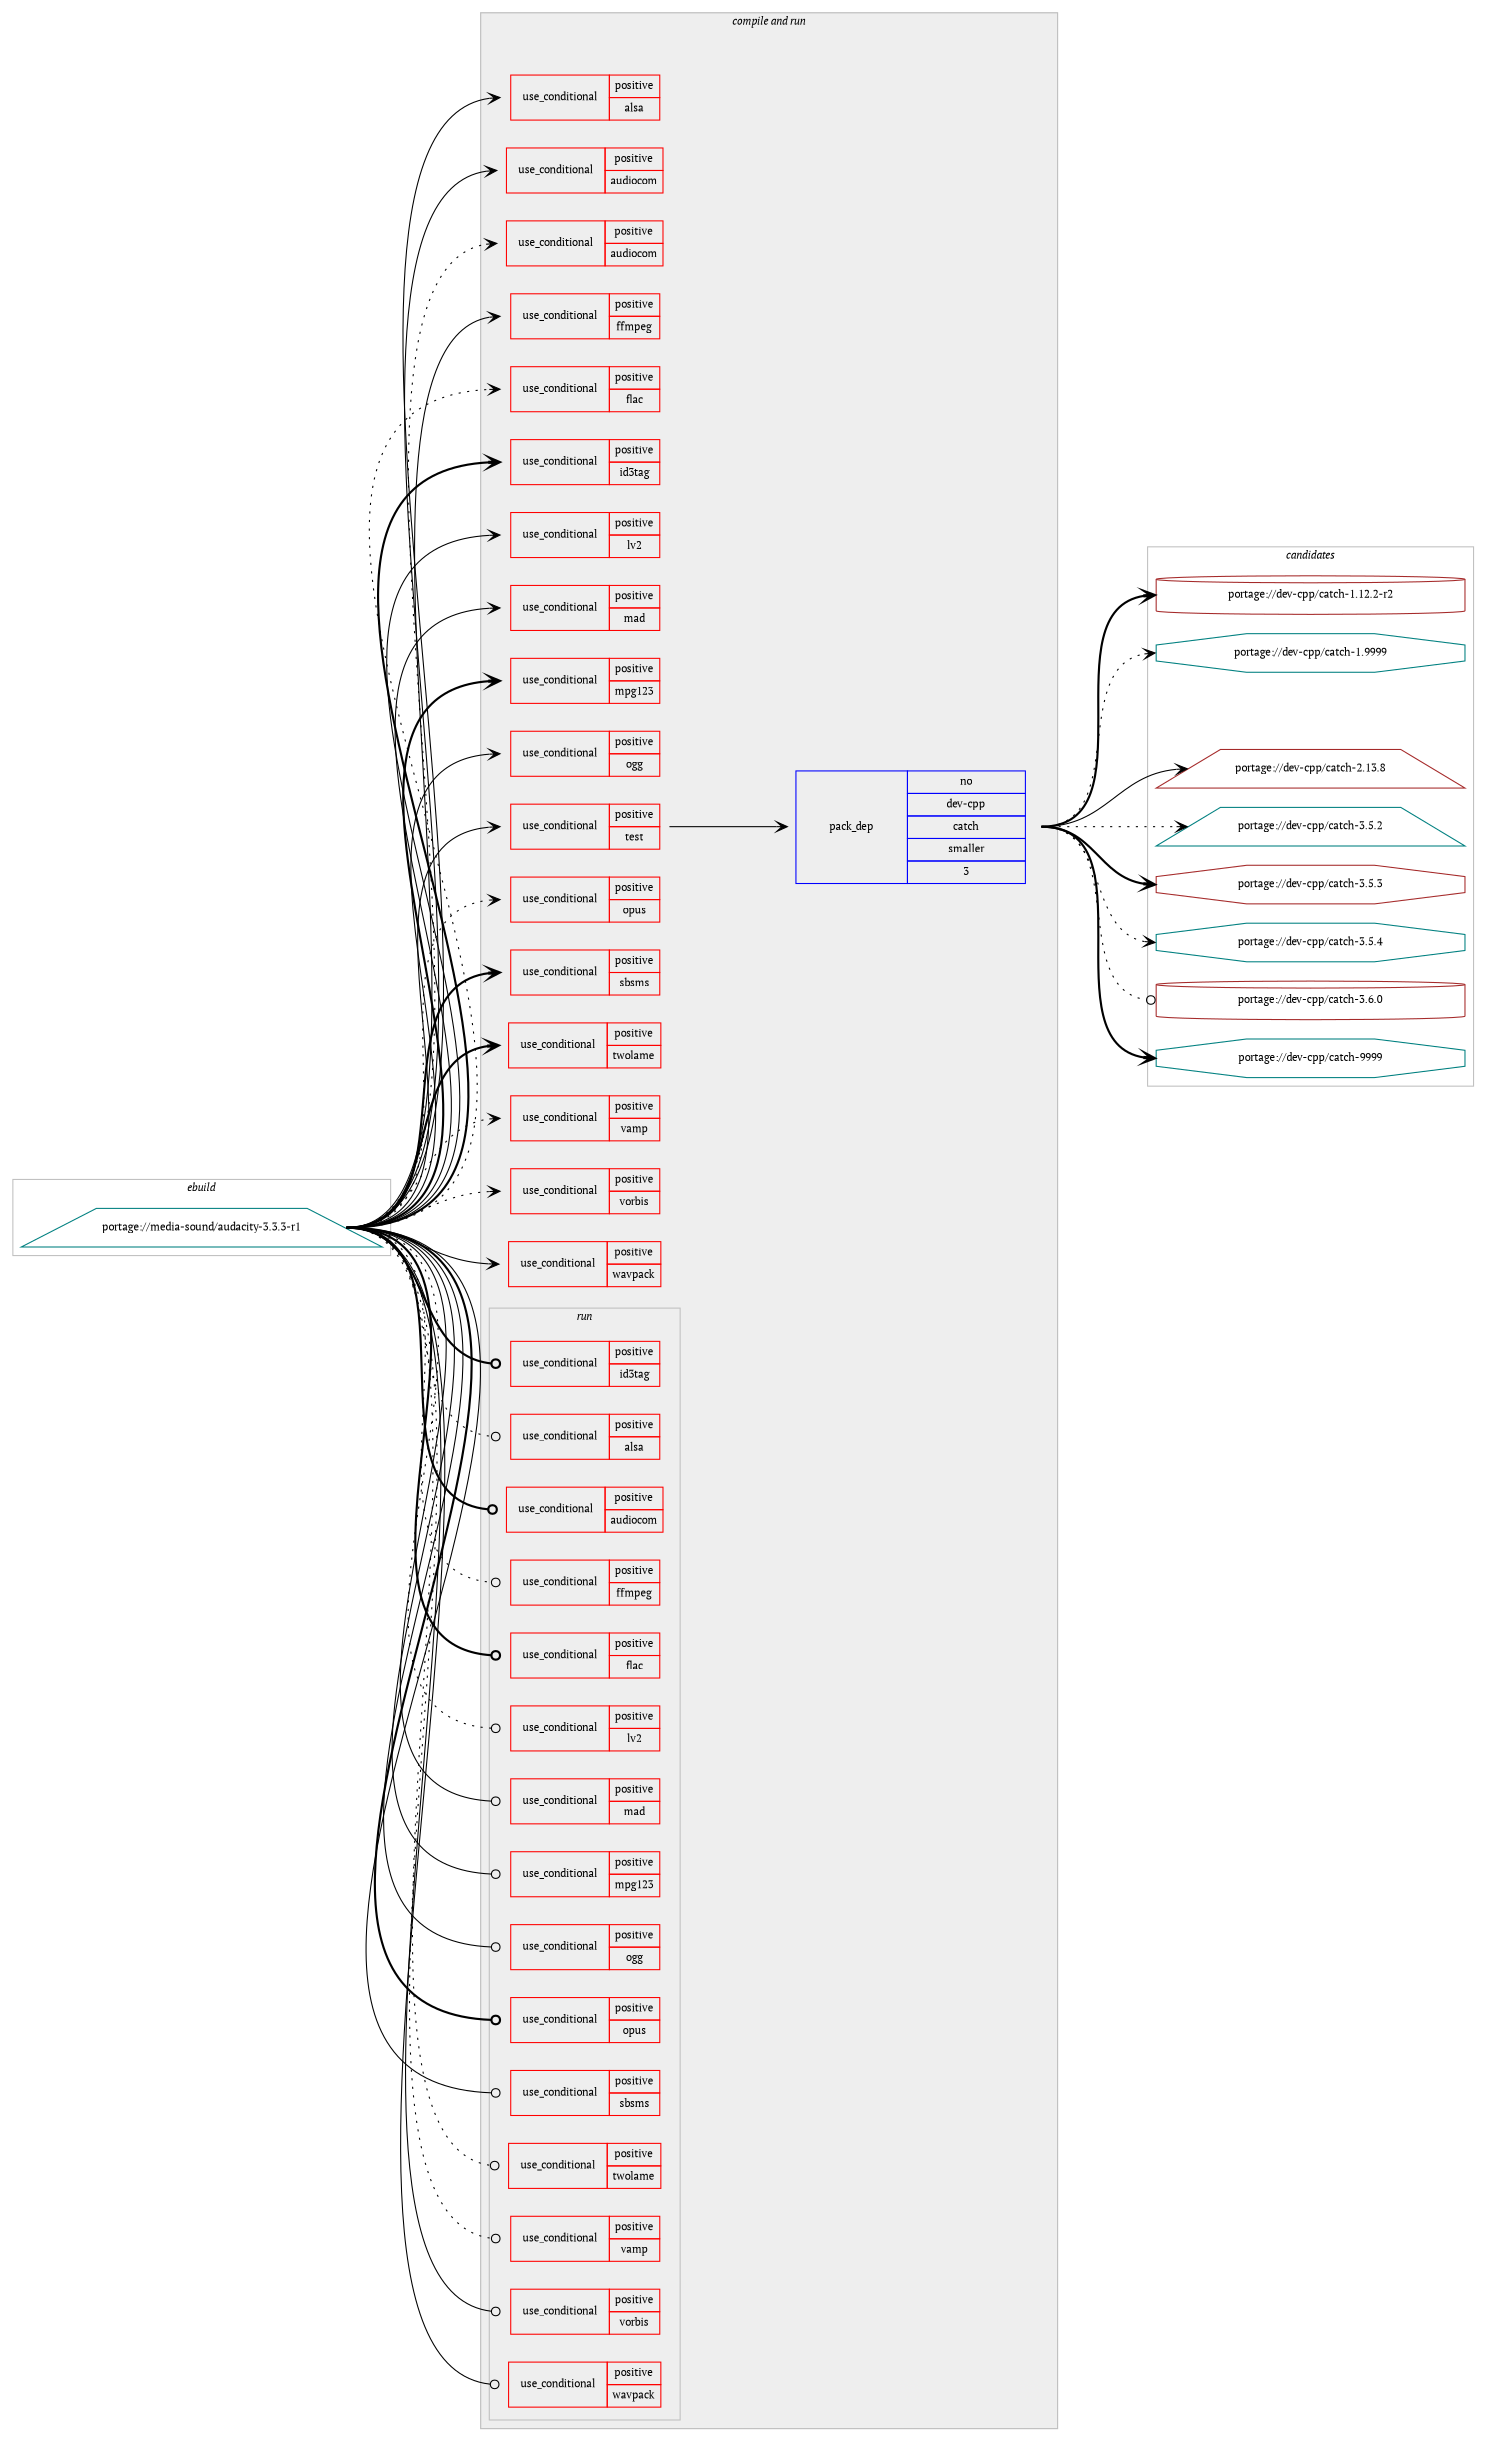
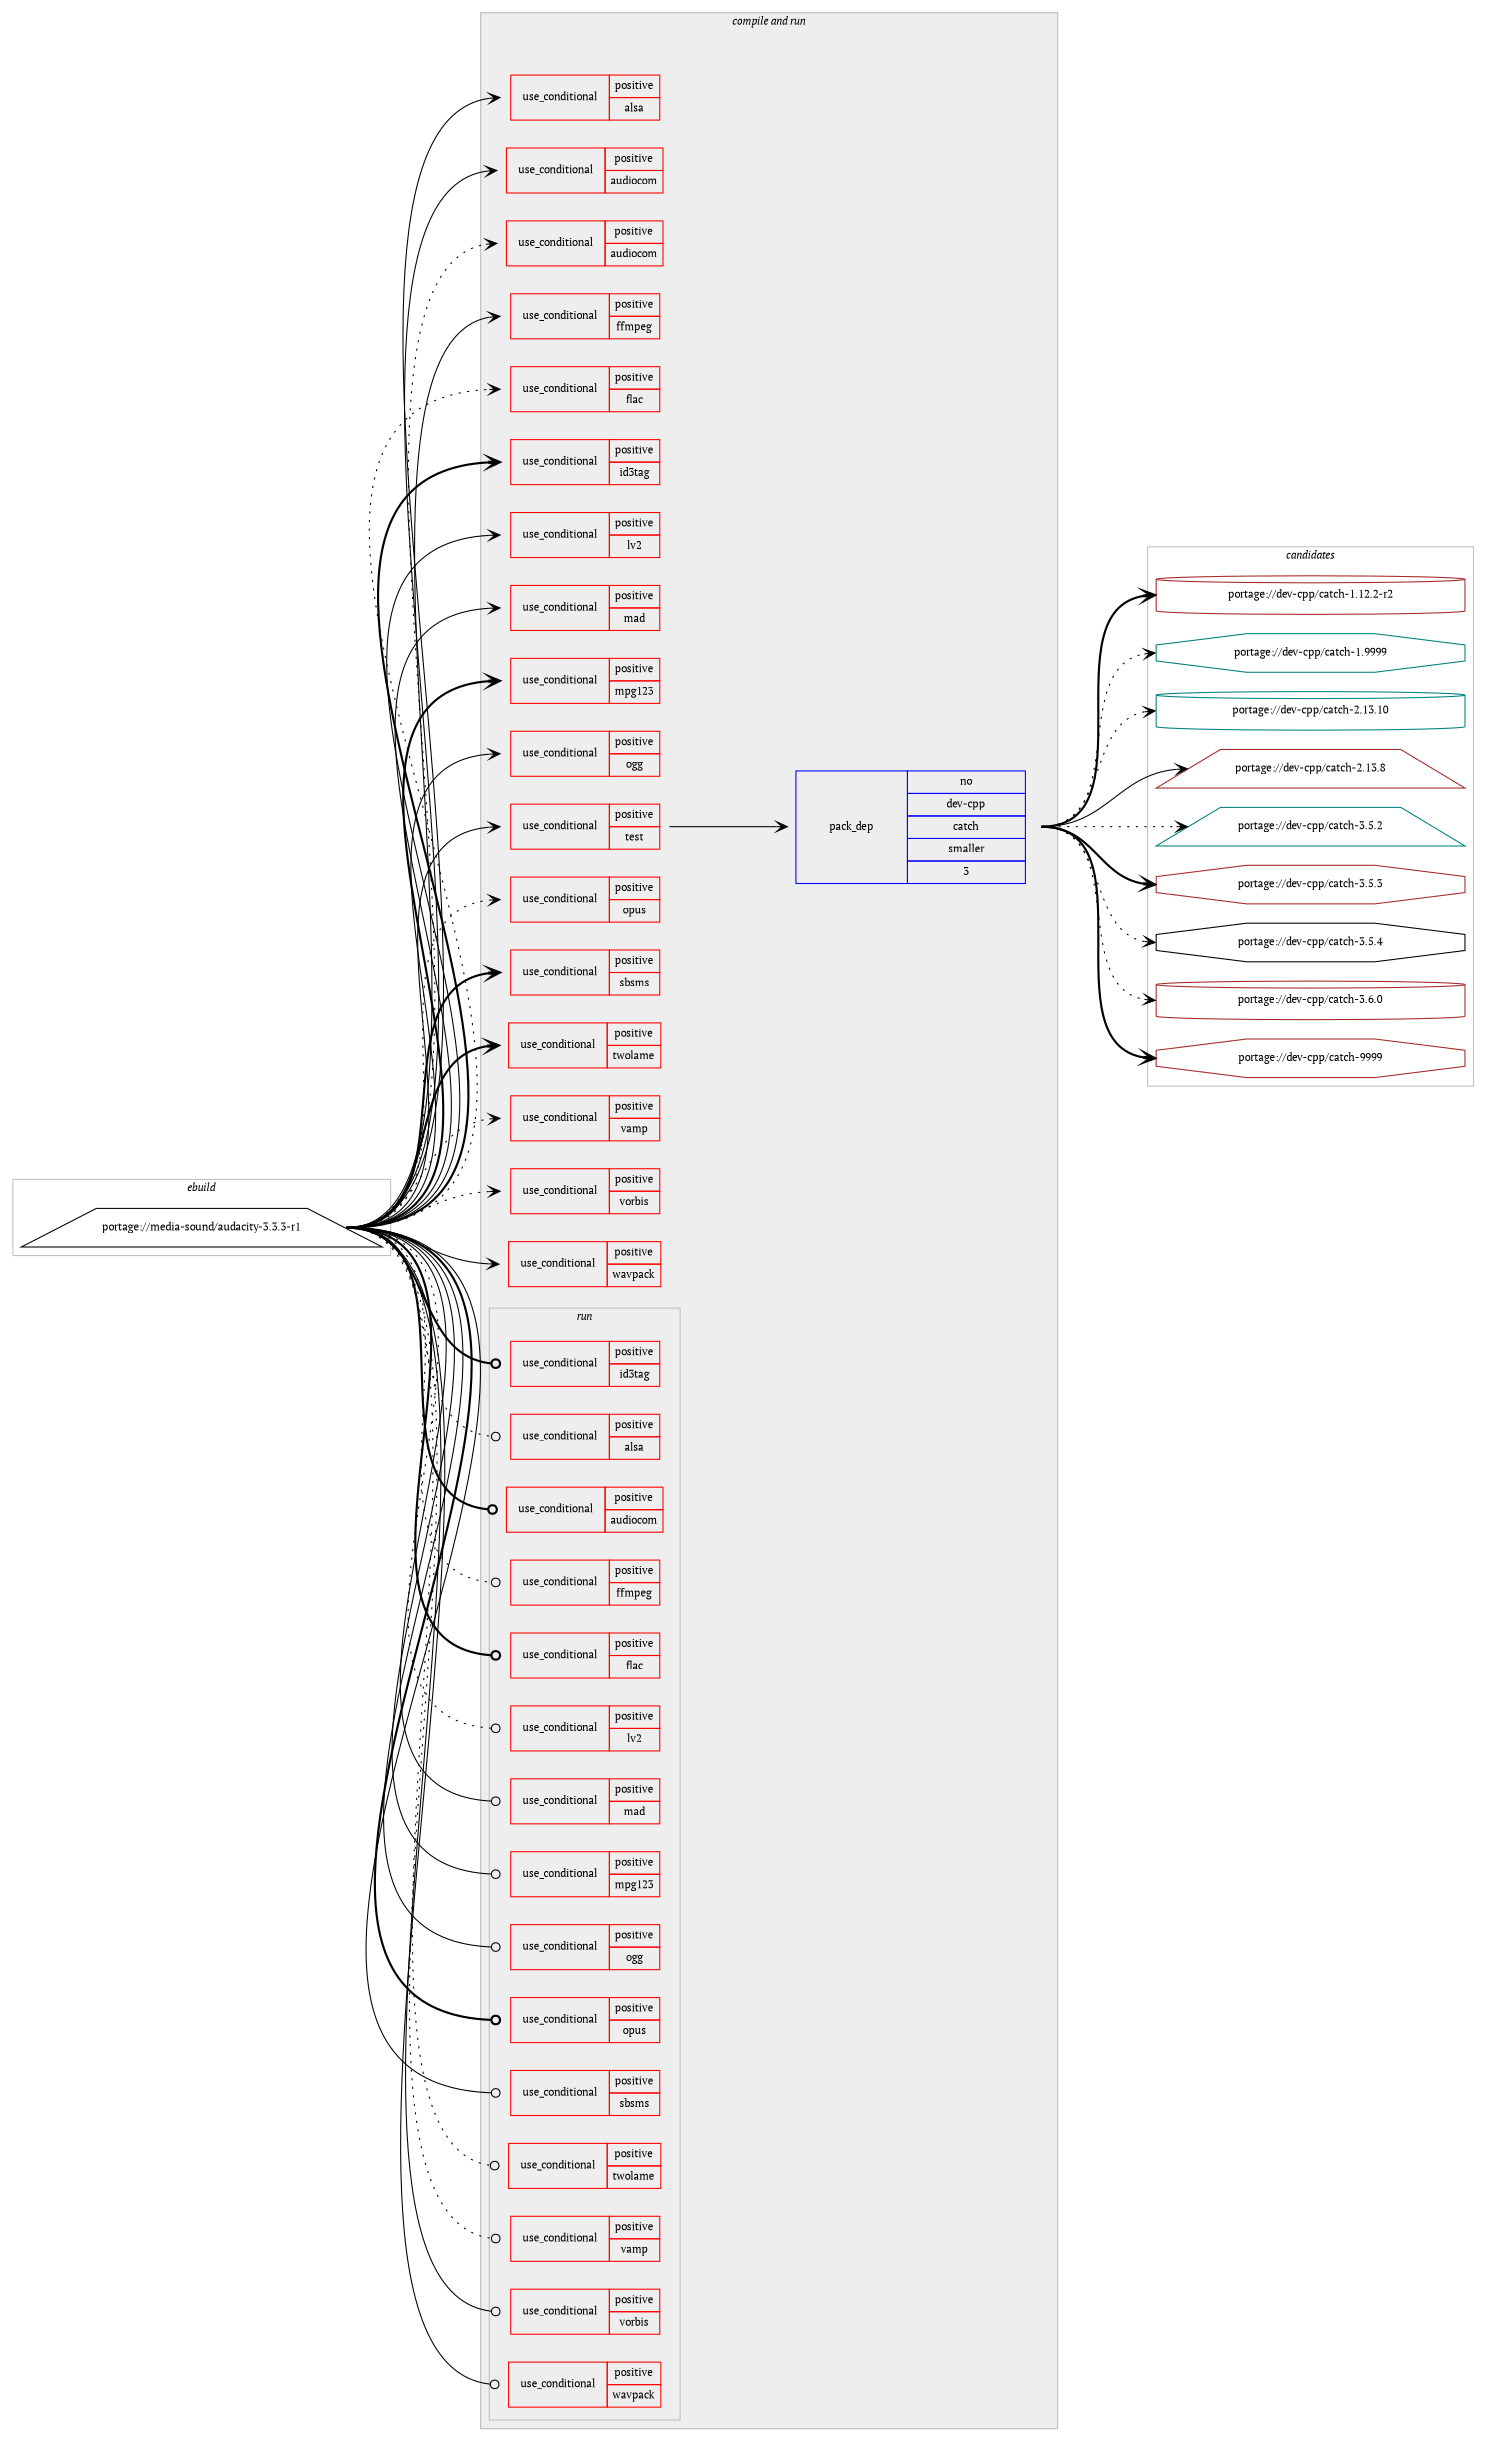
none -> (1311, 711)
(1311, 942) -> (1311, 942)
(1105, 951) -> (1105, 951)
(1311, 1058) -> (1311, 1058)
(202, 1228) -> (202, 1228)
